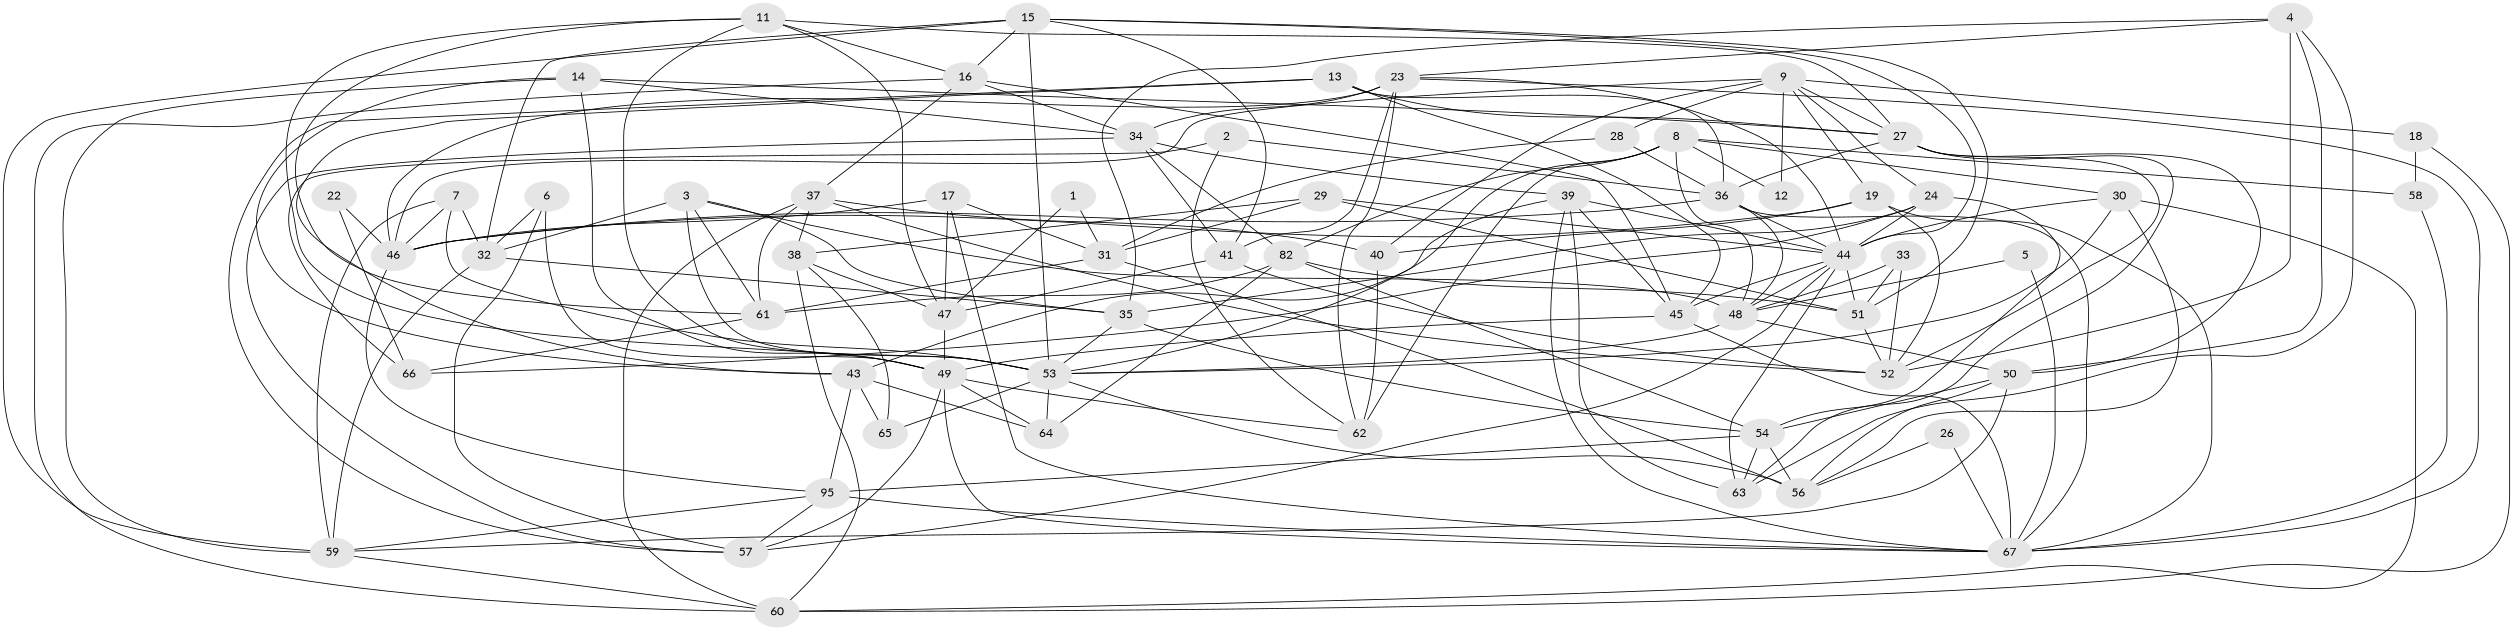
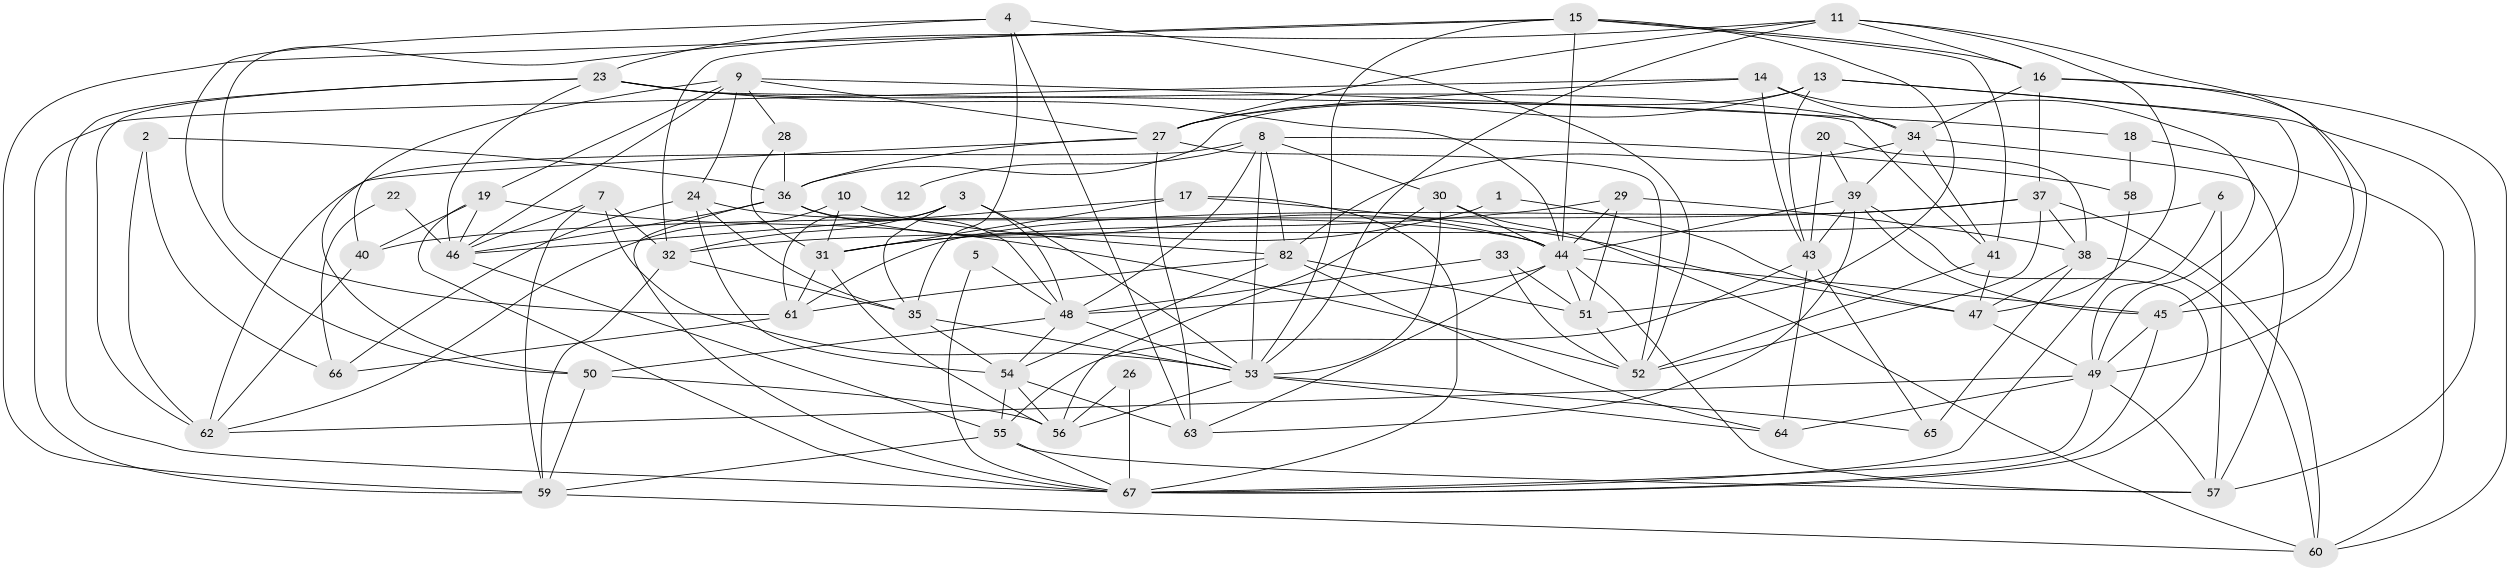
(1782, 137) -> none
none -> (1823, 137)
none -> (844, 196)
(1886, 404) -> (1037, 345)
(827, 493) -> (1000, 434)
